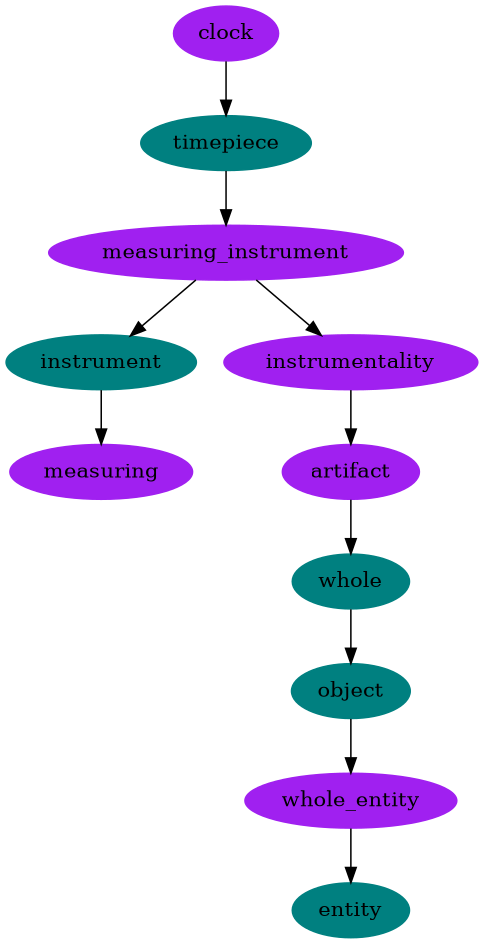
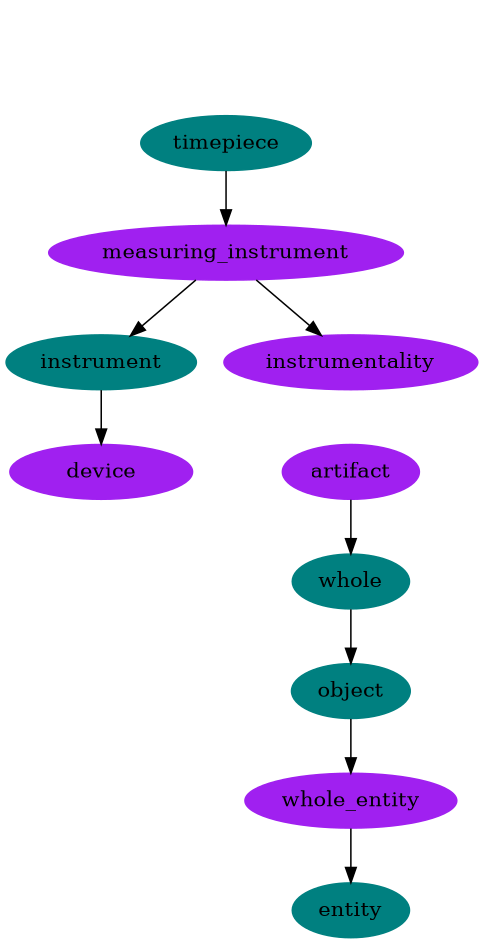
(226, 33) -> none
(351, 410) -> none
(101, 472) -> (101, 472)
